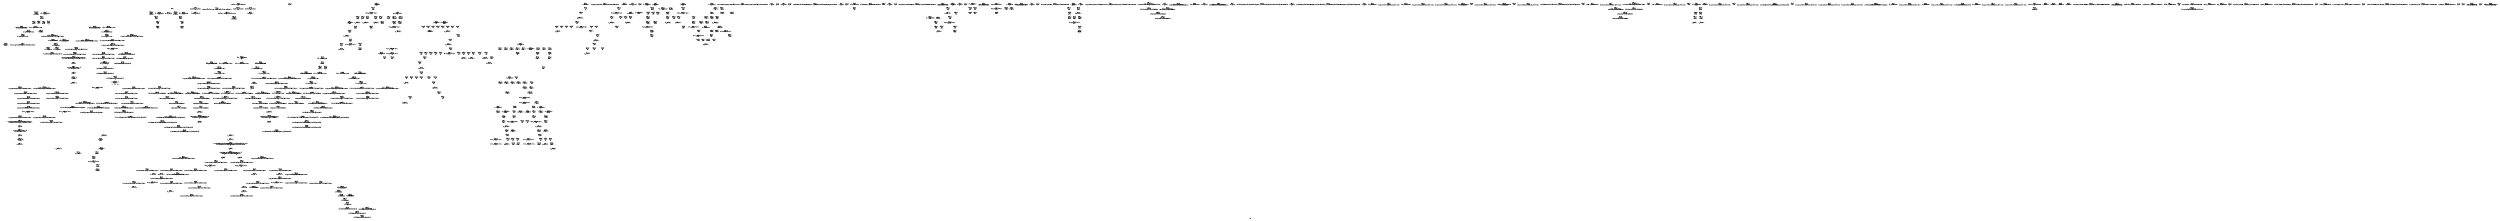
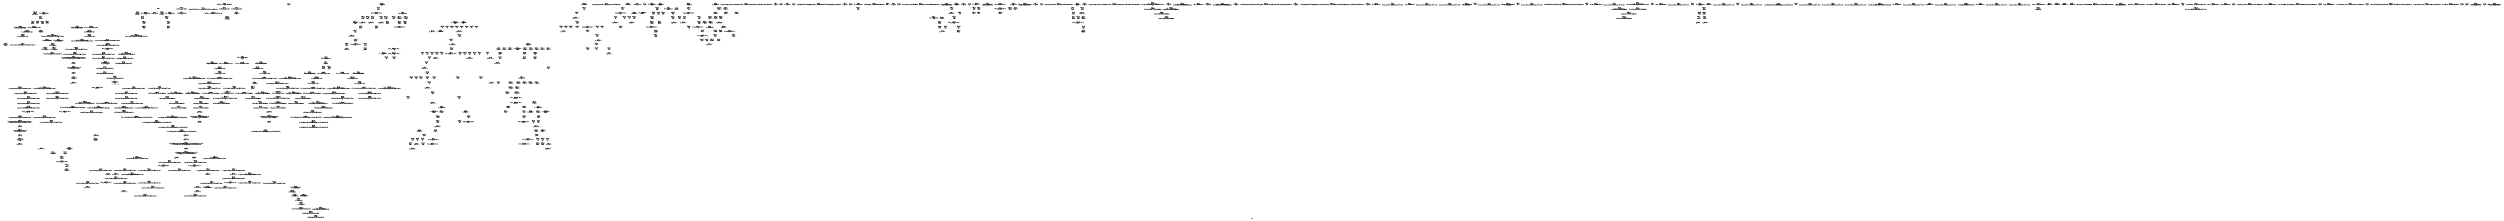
none -> (413, 149)
